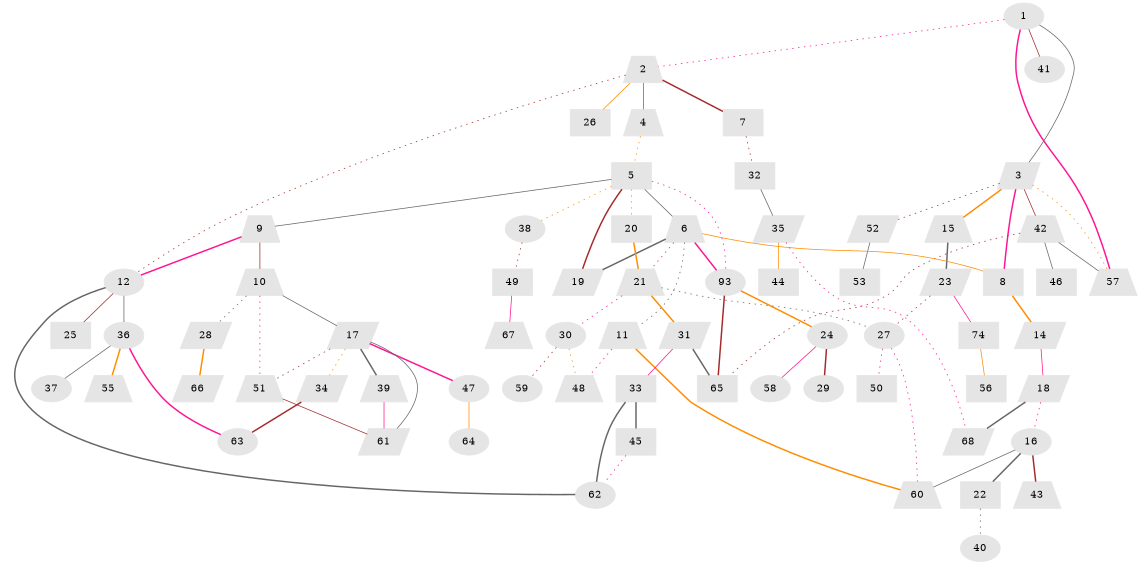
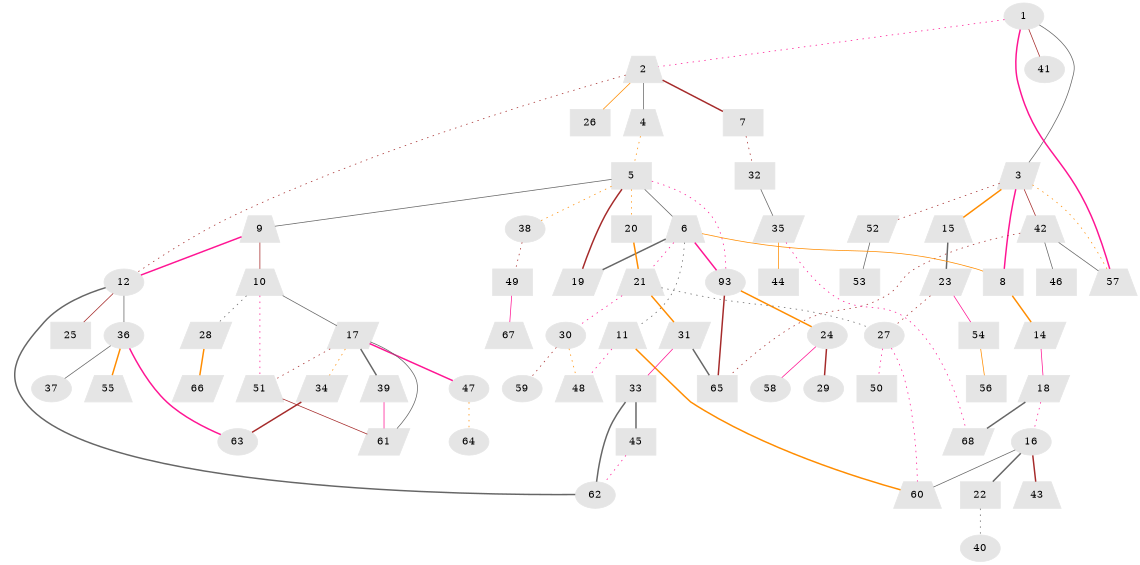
(979, 335) -> (979, 335)
(469, 415) -> (469, 415)
